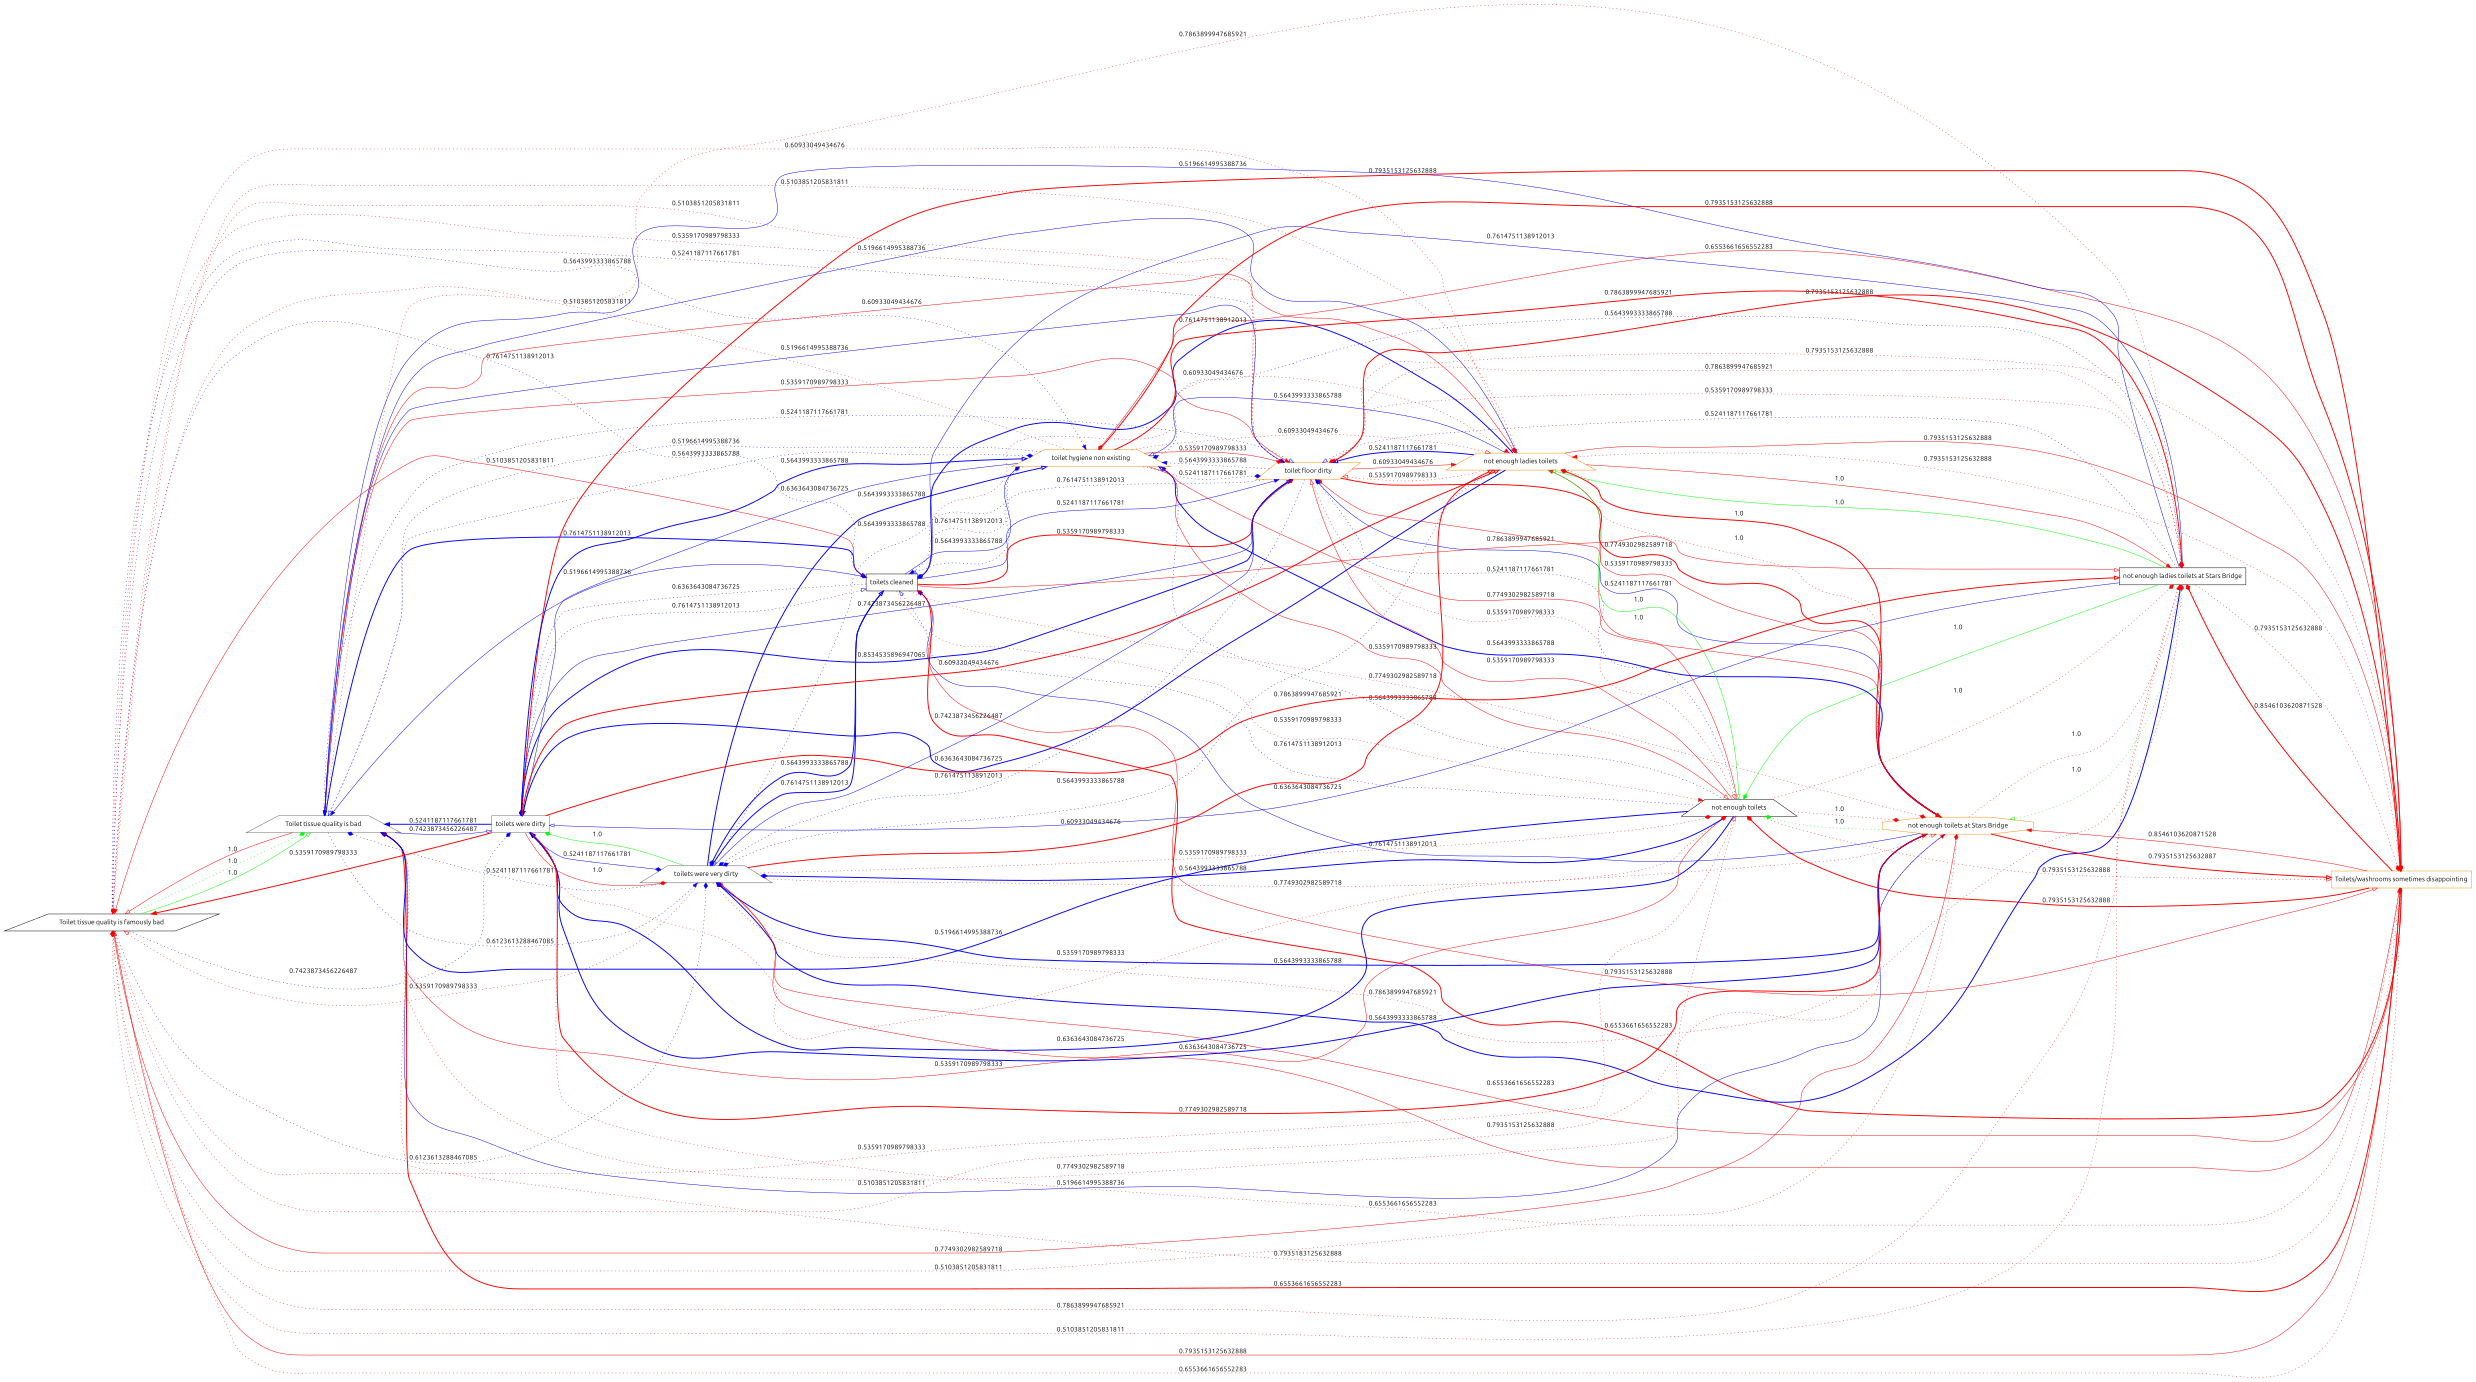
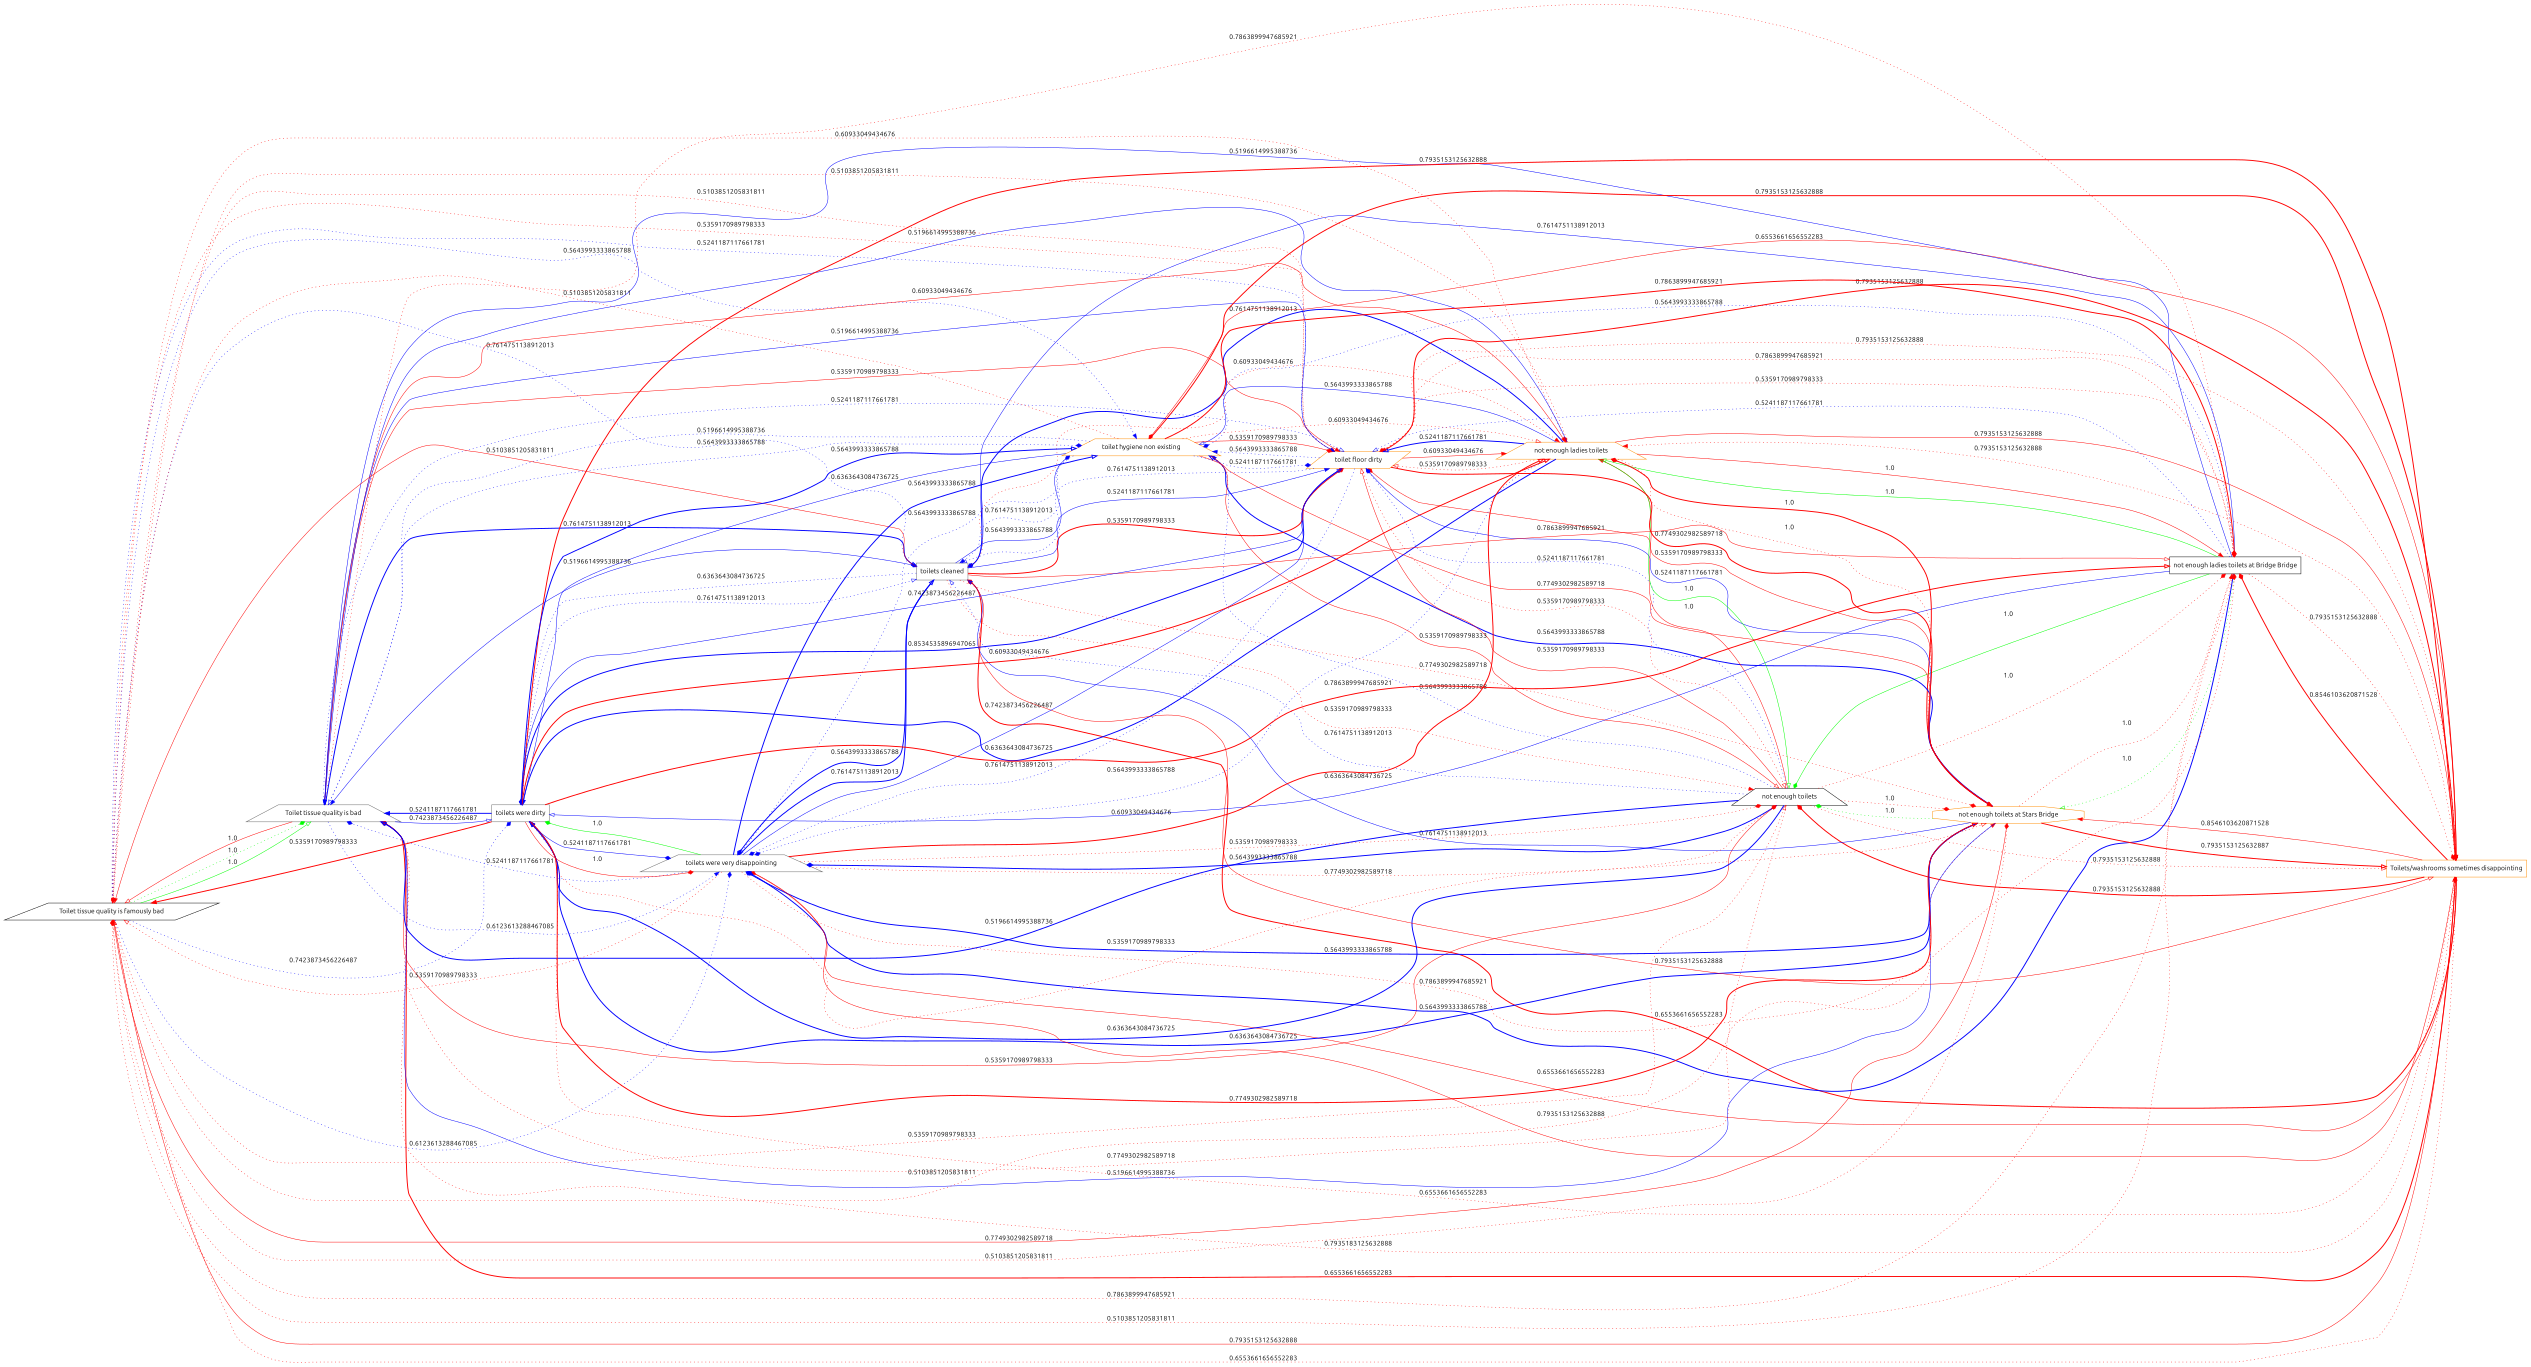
(2183, 576) -> (2235, 565)
(892, 582) -> (942, 572)
(706, 874) -> (731, 863)
